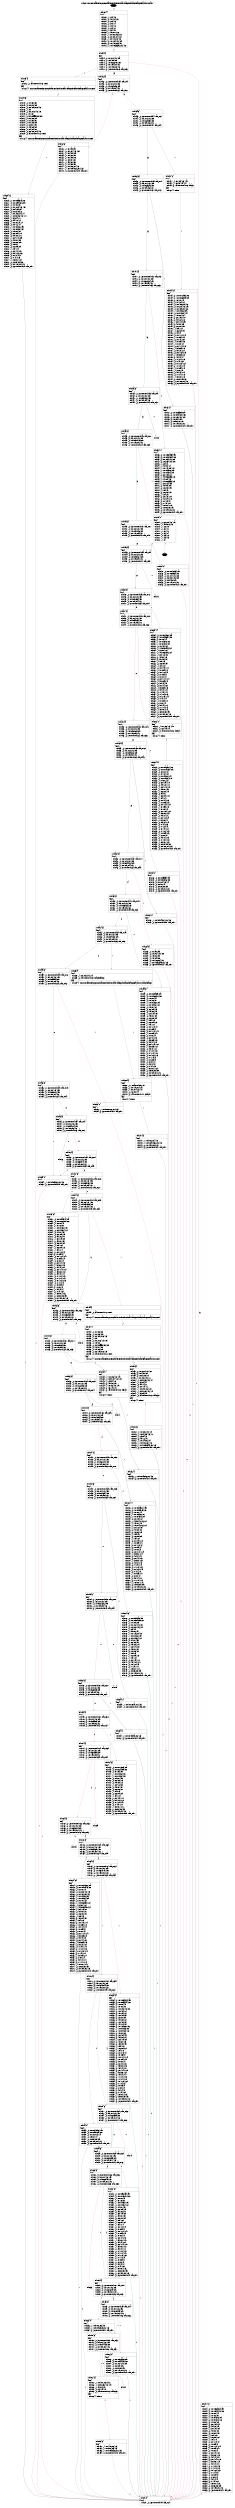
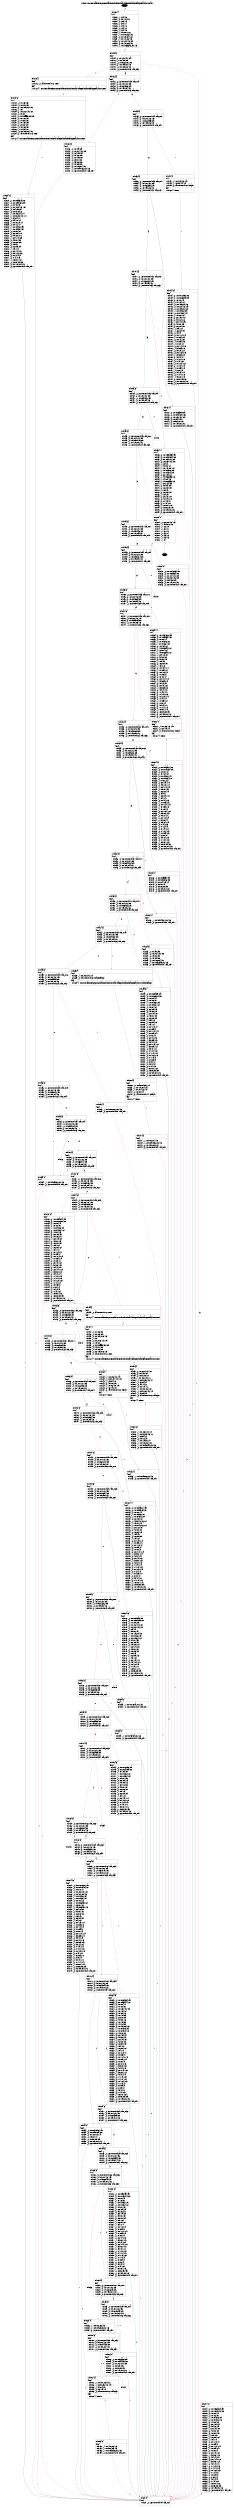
(129, 2156) -> none
